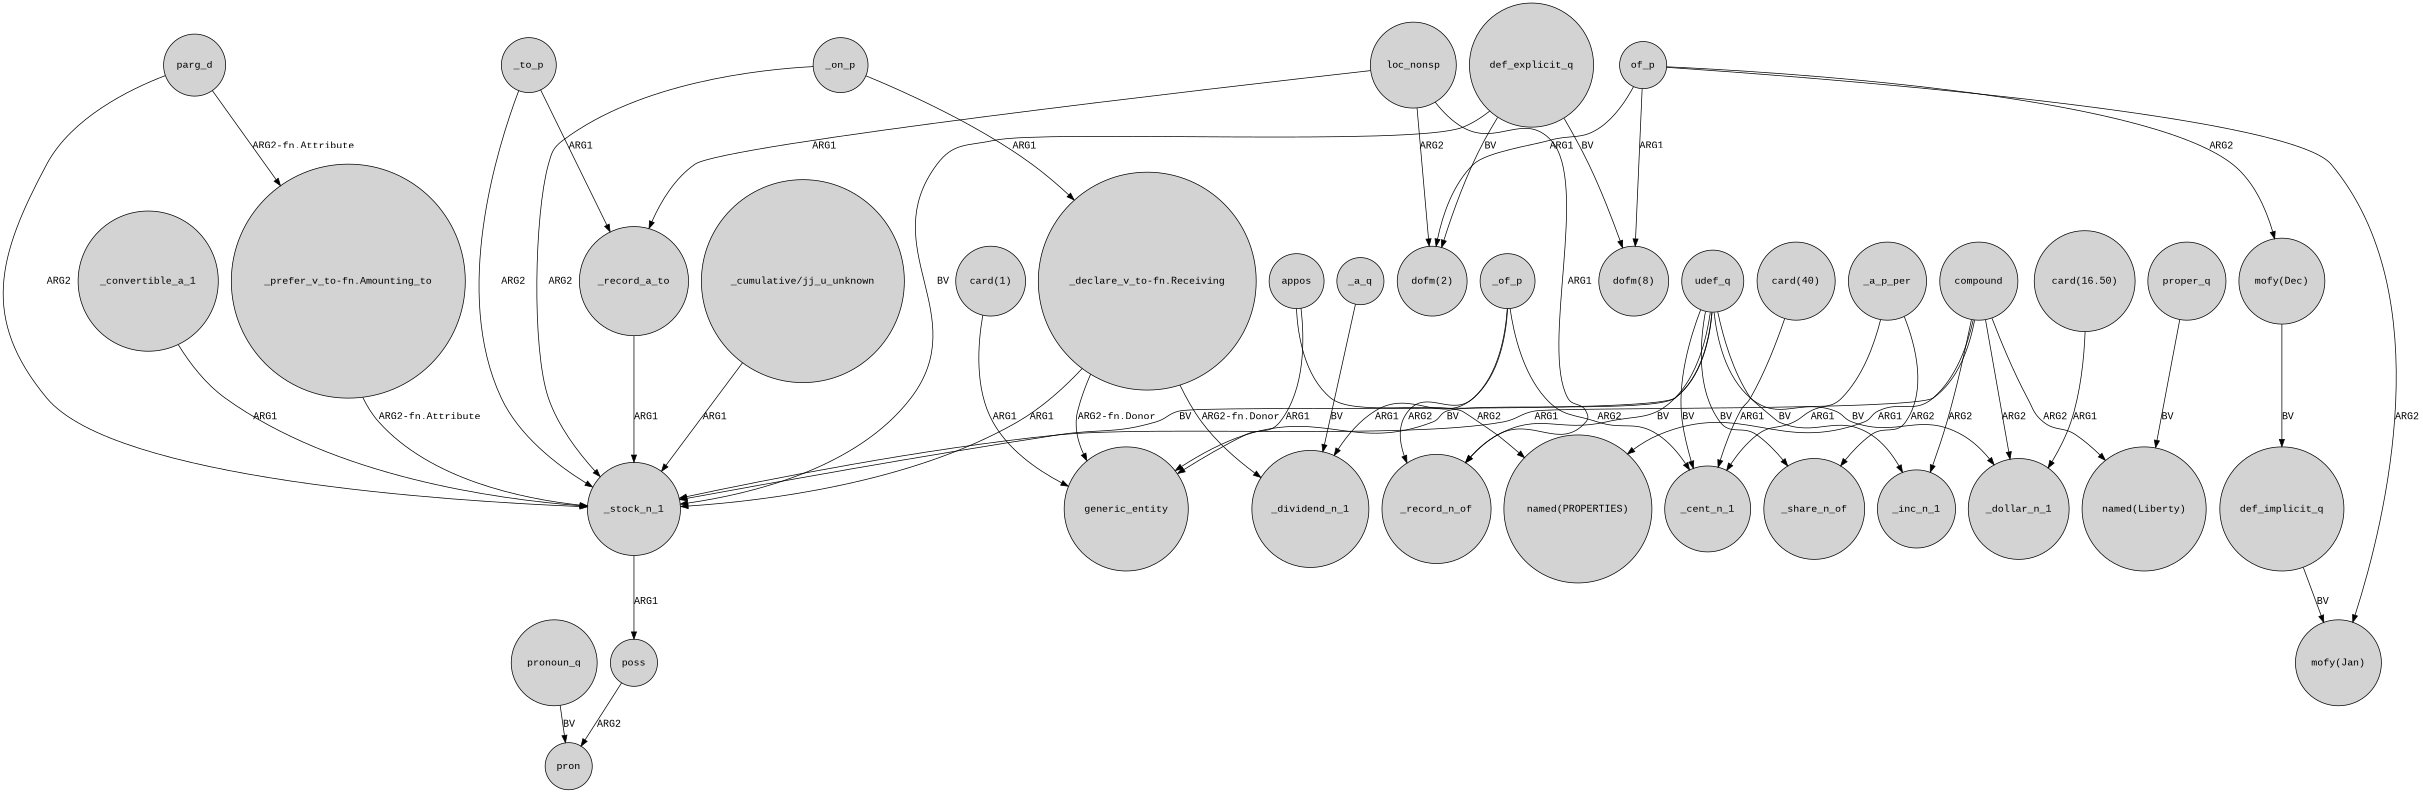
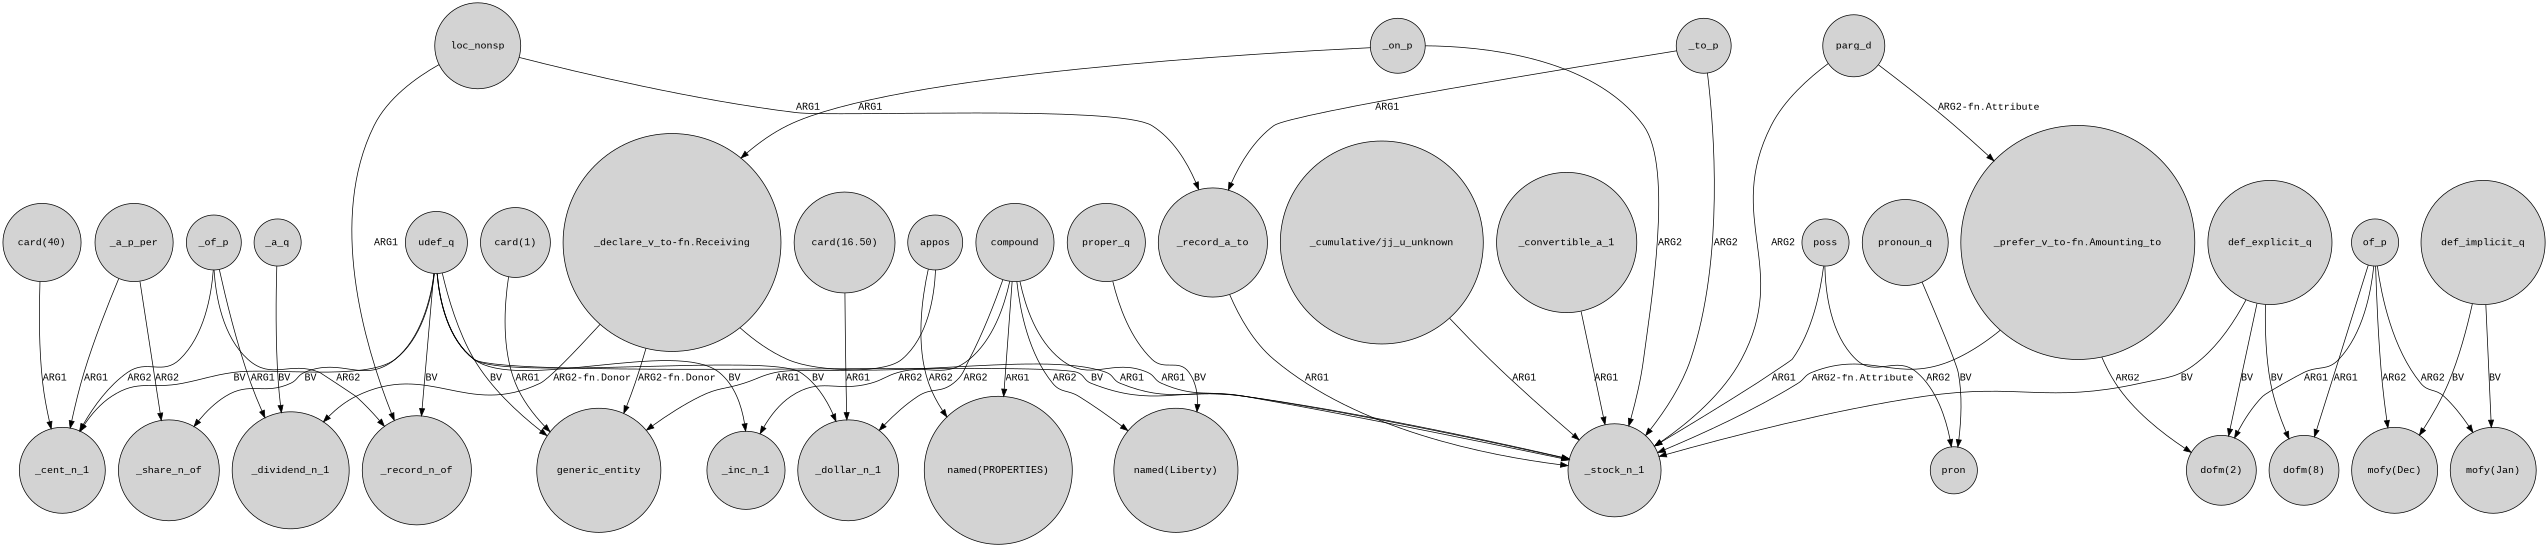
(1423, 173) -> (2136, 409)
(2282, 382) -> (2454, 369)
(634, 594) -> (1769, 375)
